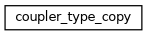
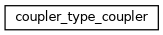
(73, 18) -> (82, 18)
